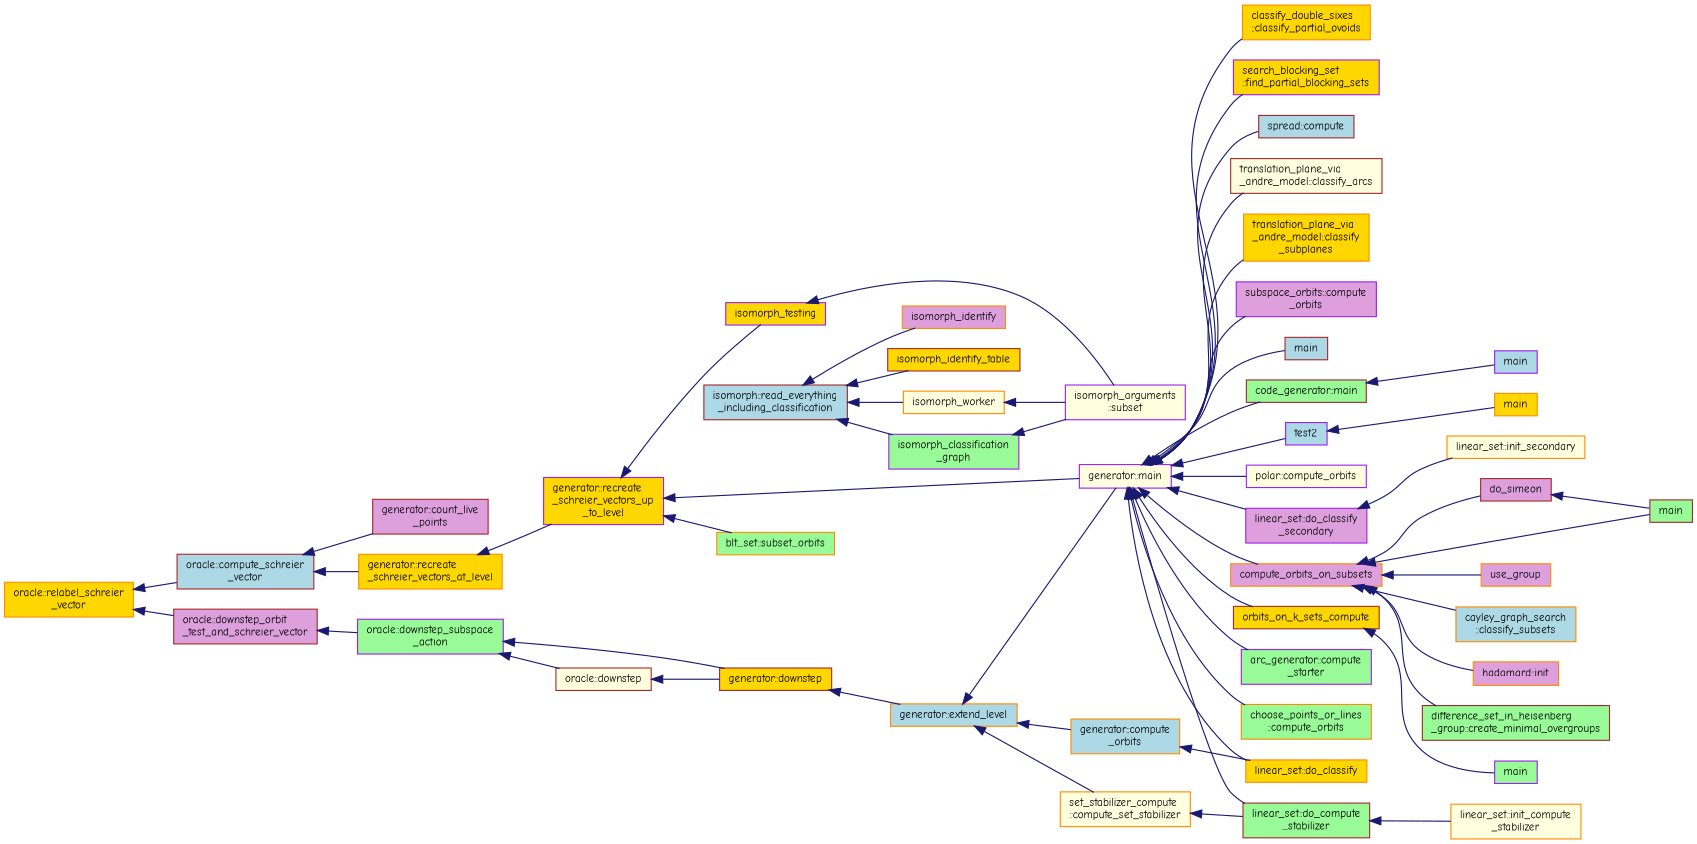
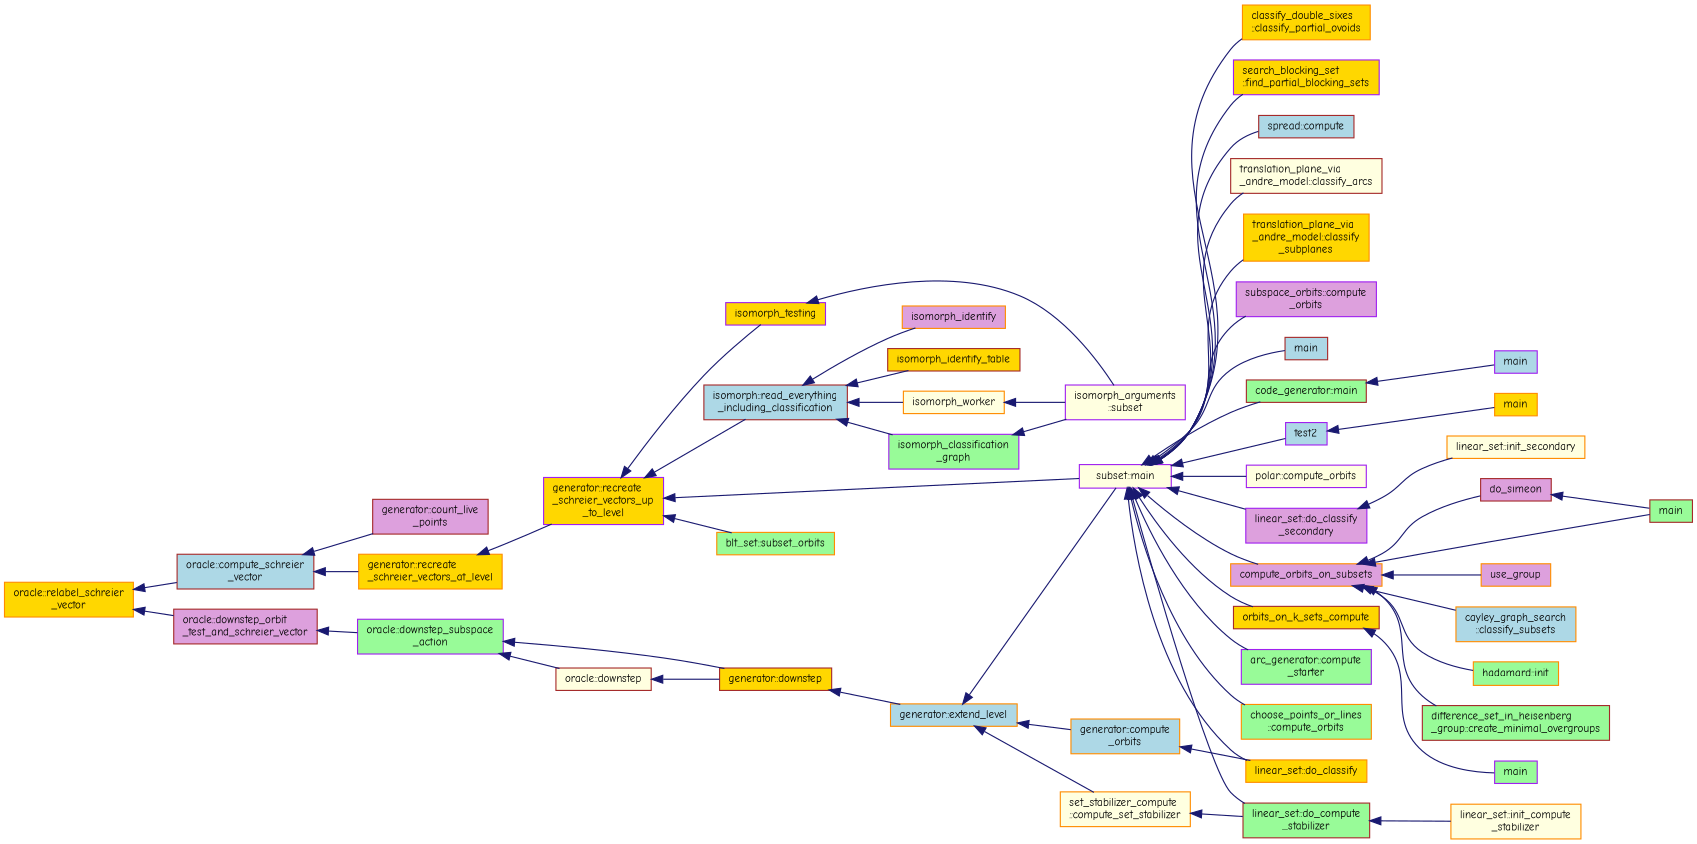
none -> (700, 446)
(1125, 476) -> (1125, 476)
(1516, 674) -> (1516, 674)
